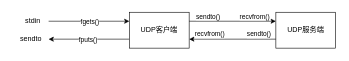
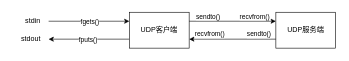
(31, 39) -> (31, 39)
